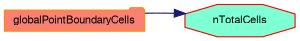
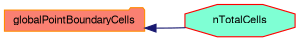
(160, 13) -> (171, 28)
